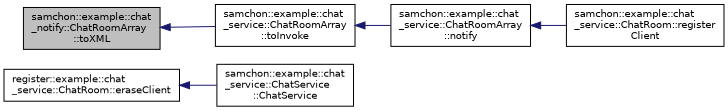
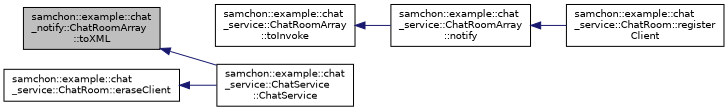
(193, 27) -> (193, 58)
(92, 85) -> (92, 85)
